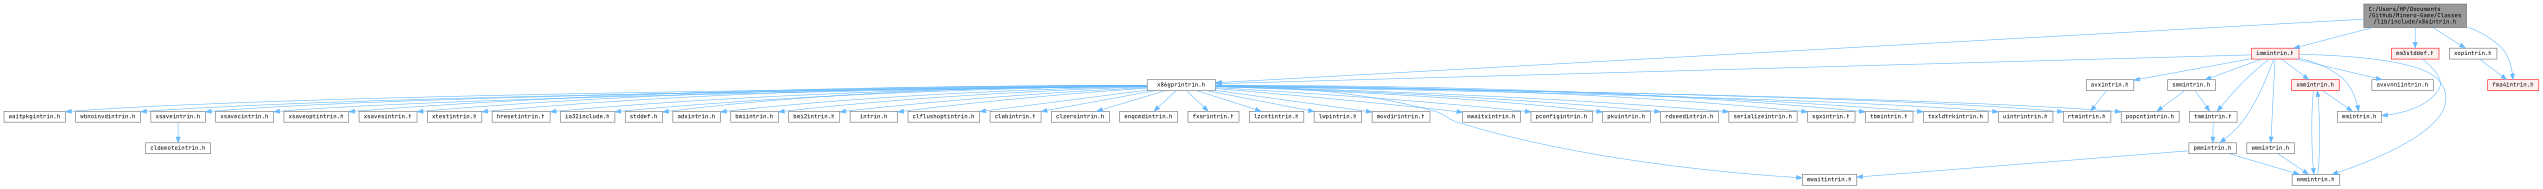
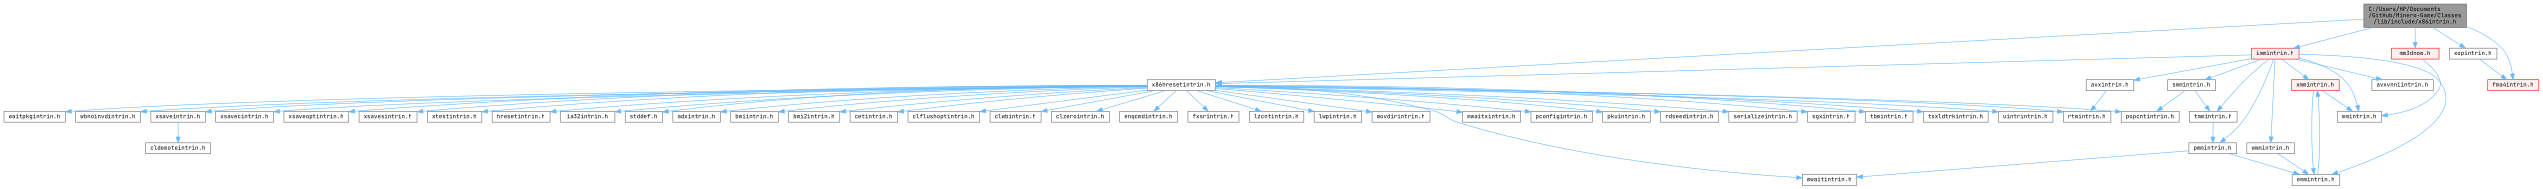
(2415, 54) -> (2415, 54)
(1181, 85) -> (1181, 85)
(588, 117) -> (588, 117)
(874, 117) -> (874, 117)
